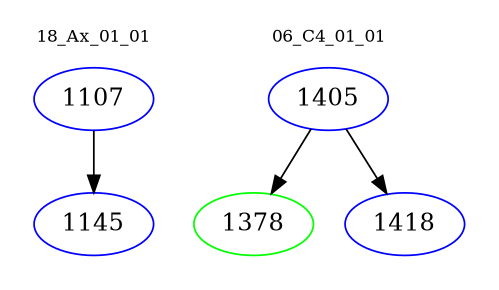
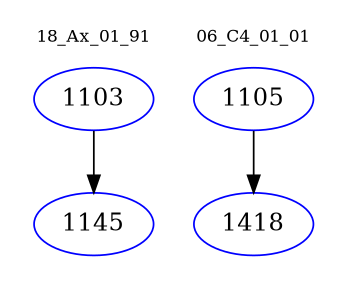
(94, 37) -> (94, 37)
(94, 99) -> (94, 99)
(328, 99) -> (254, 99)
(254, 224) -> none
